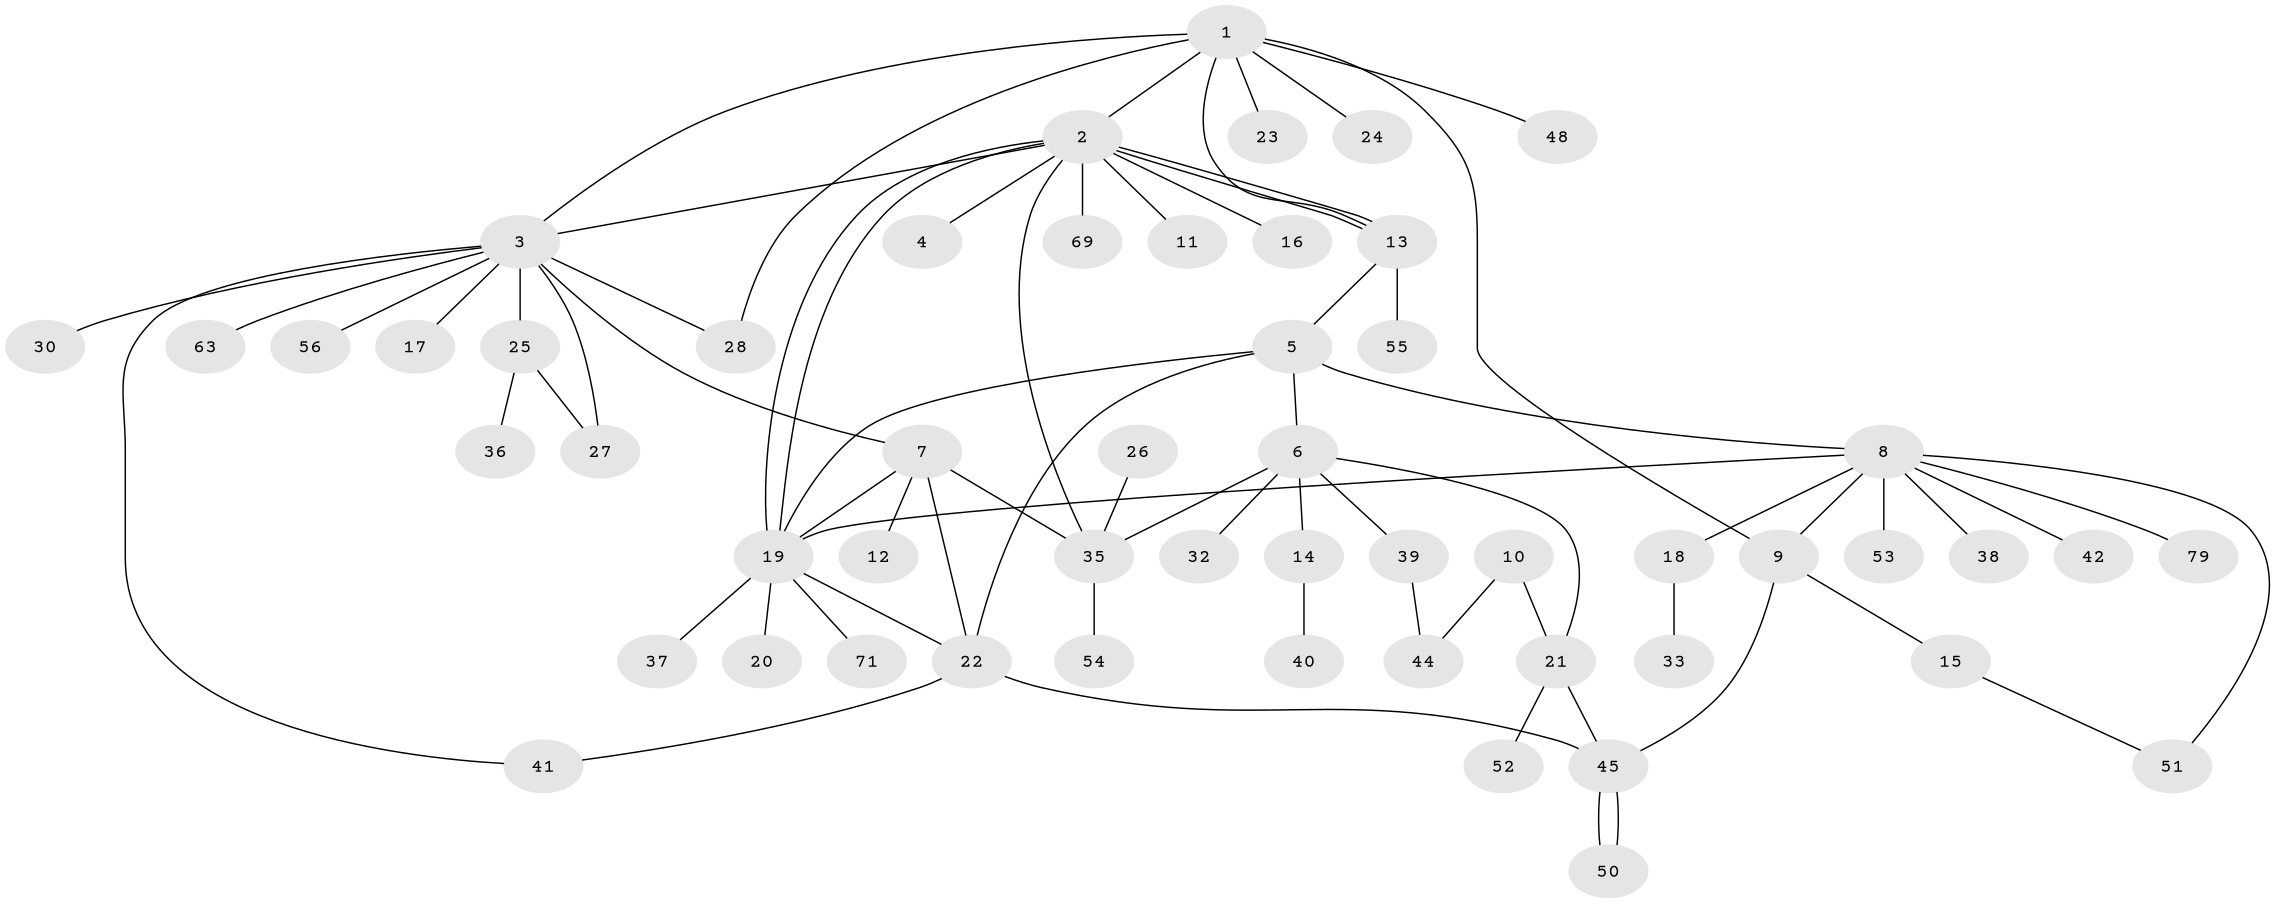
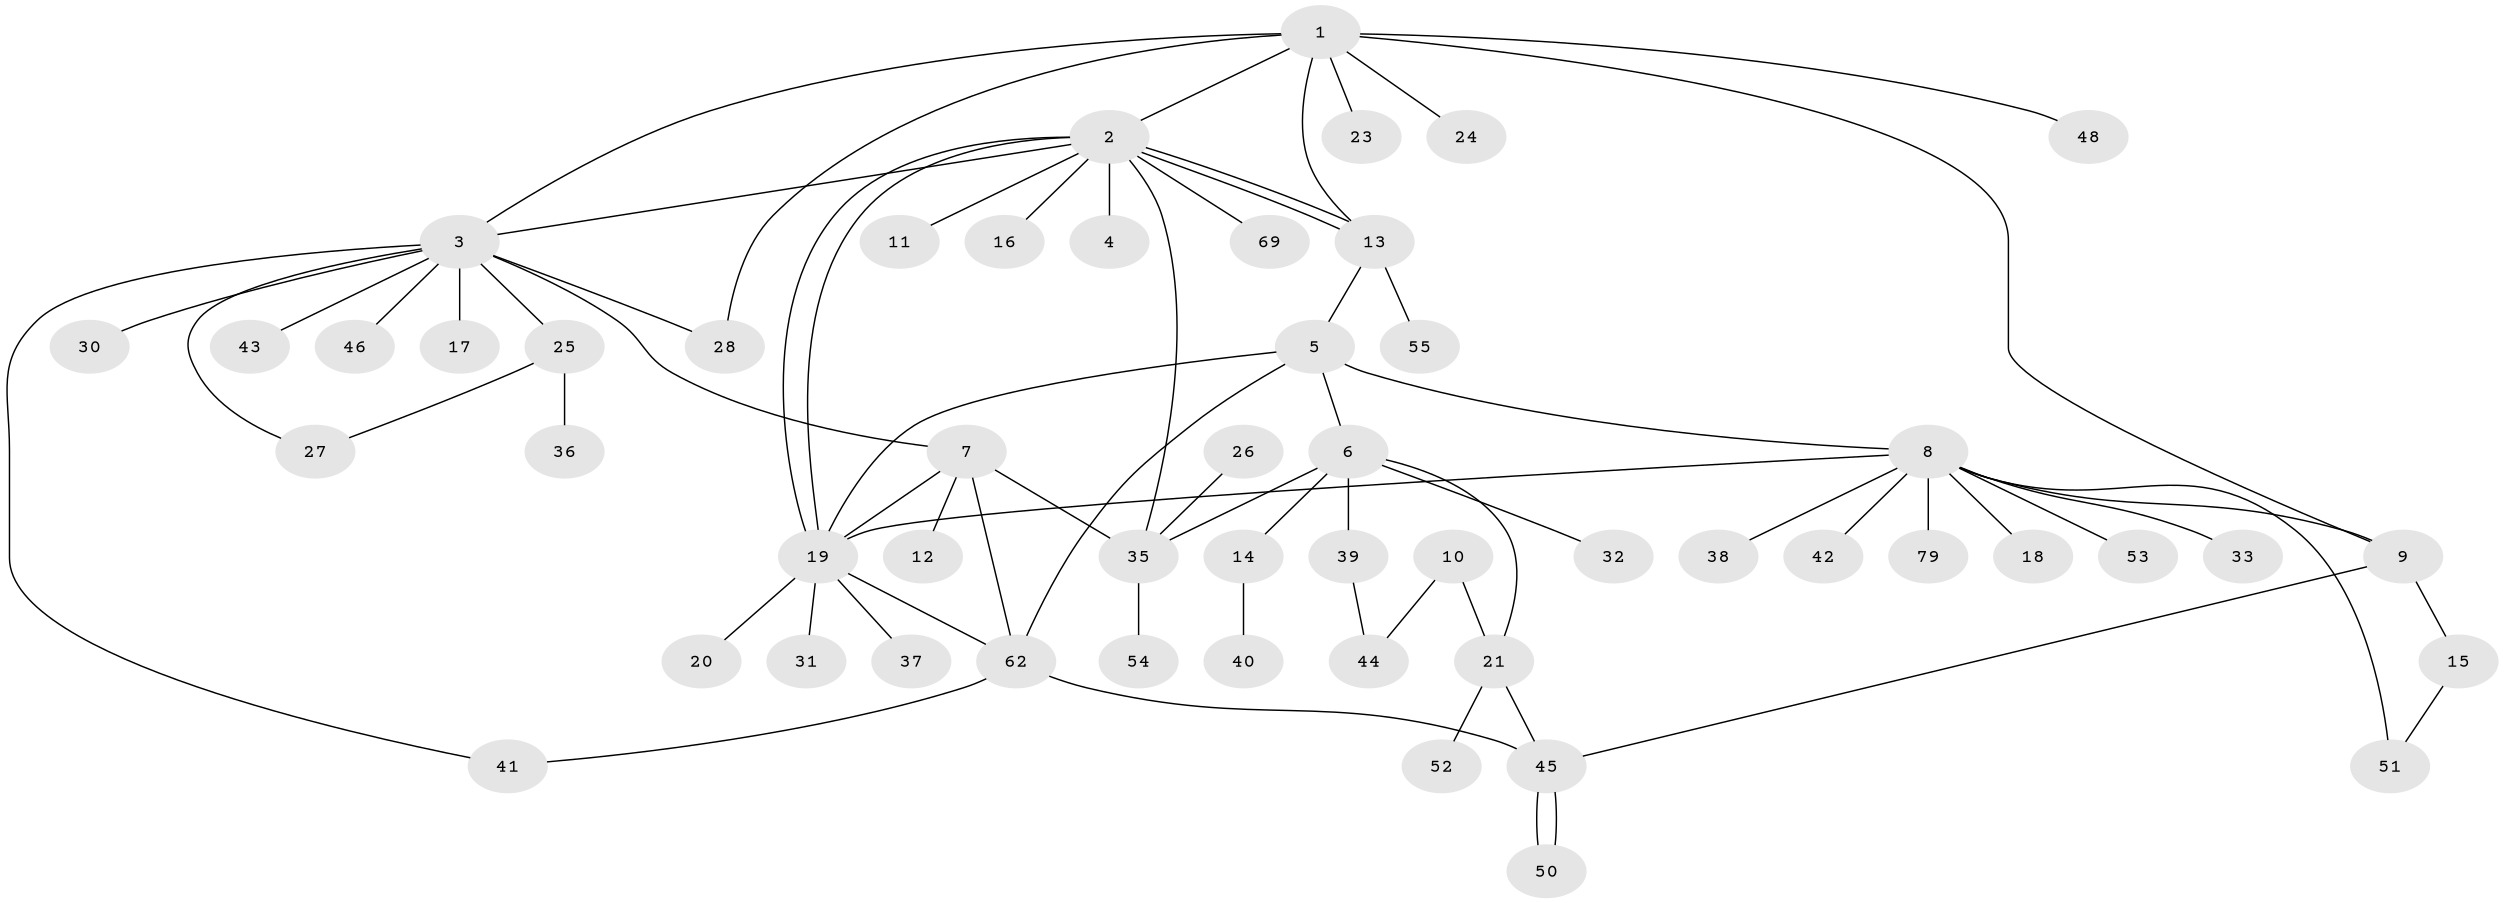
(205, 347) -> (250, 347)
(310, 347) -> (355, 347)
(1674, 609) -> (2125, 511)
(867, 661) -> (806, 661)
(972, 661) -> (1016, 661)
